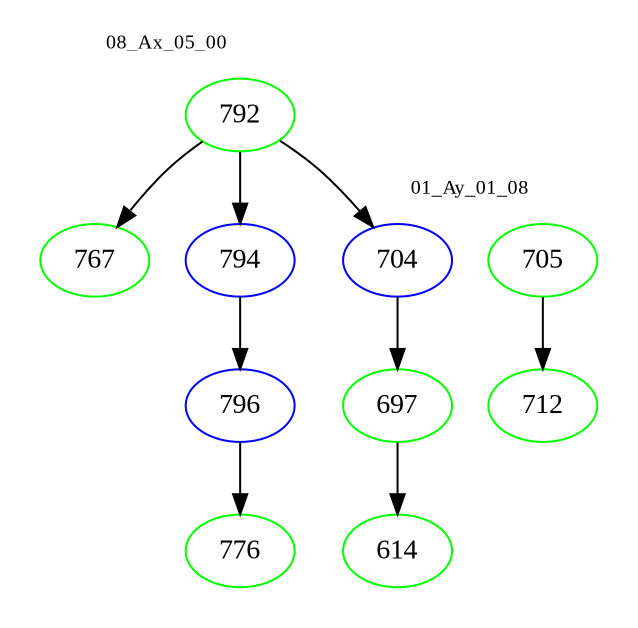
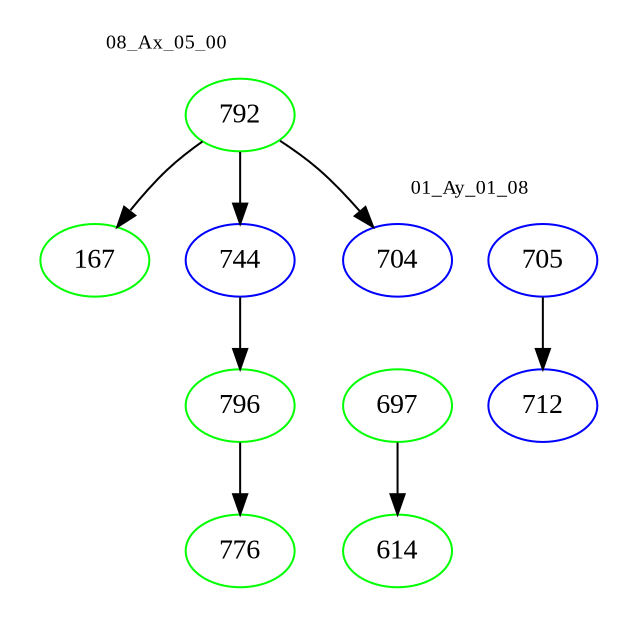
(95, 260) -> (95, 260)
(240, 260) -> (240, 260)
(543, 260) -> (543, 260)
(398, 323) -> none
(240, 406) -> (240, 406)
(543, 406) -> (543, 406)
